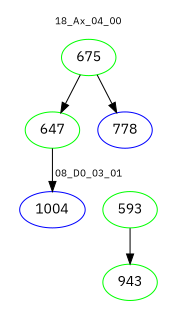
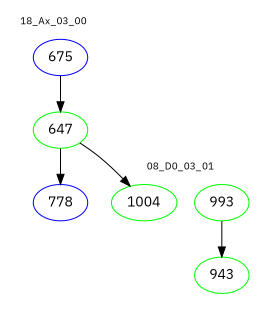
(89, 22) -> (54, 22)
(89, 57) -> (60, 57)
(105, 89) -> (60, 161)
(52, 210) -> (144, 203)
(130, 210) -> (222, 203)
